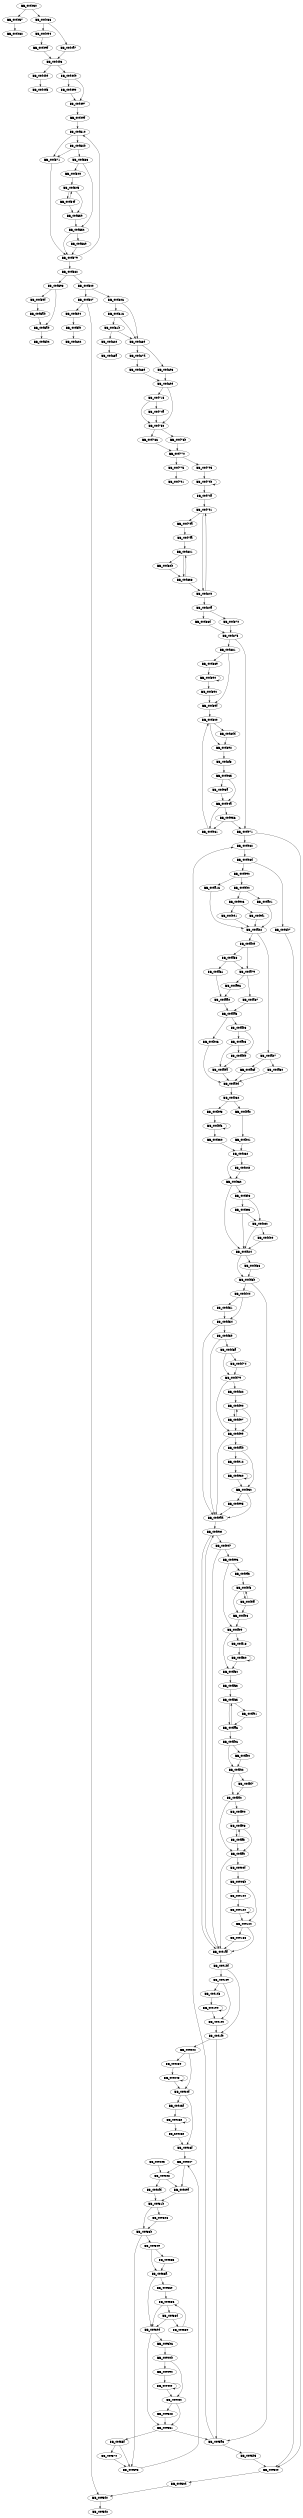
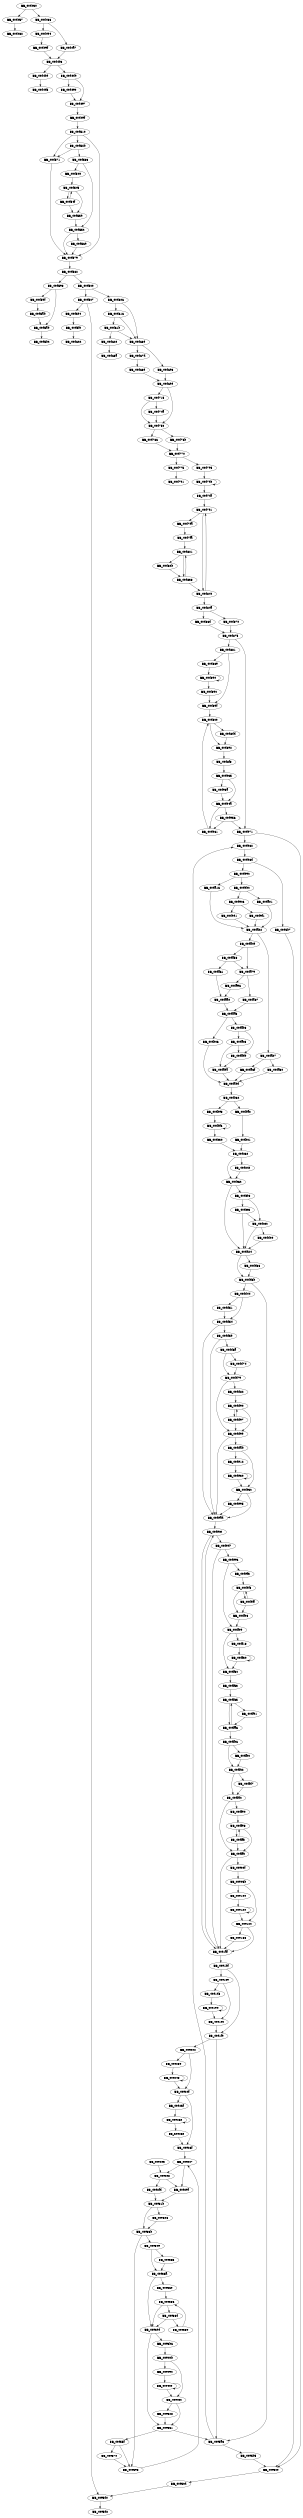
(100, 198) -> (100, 196)
